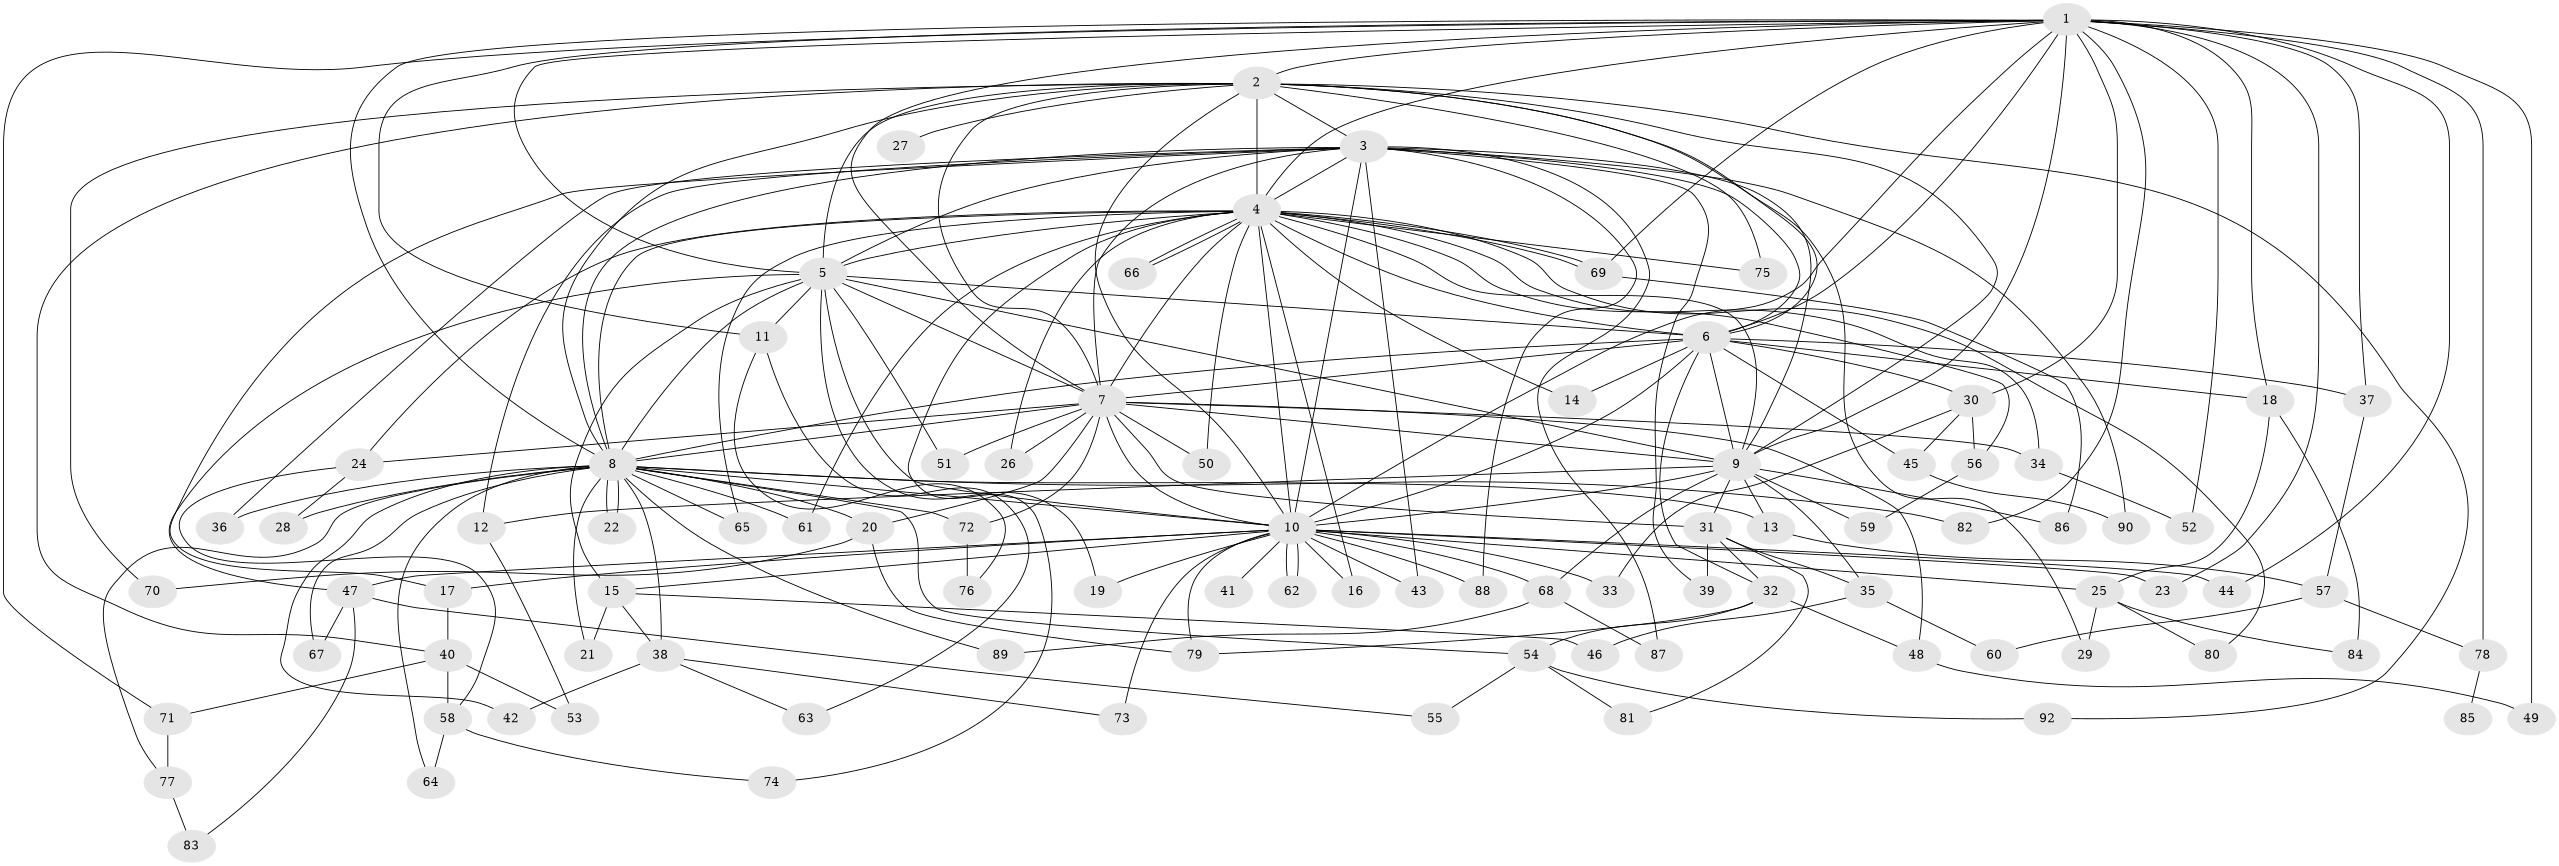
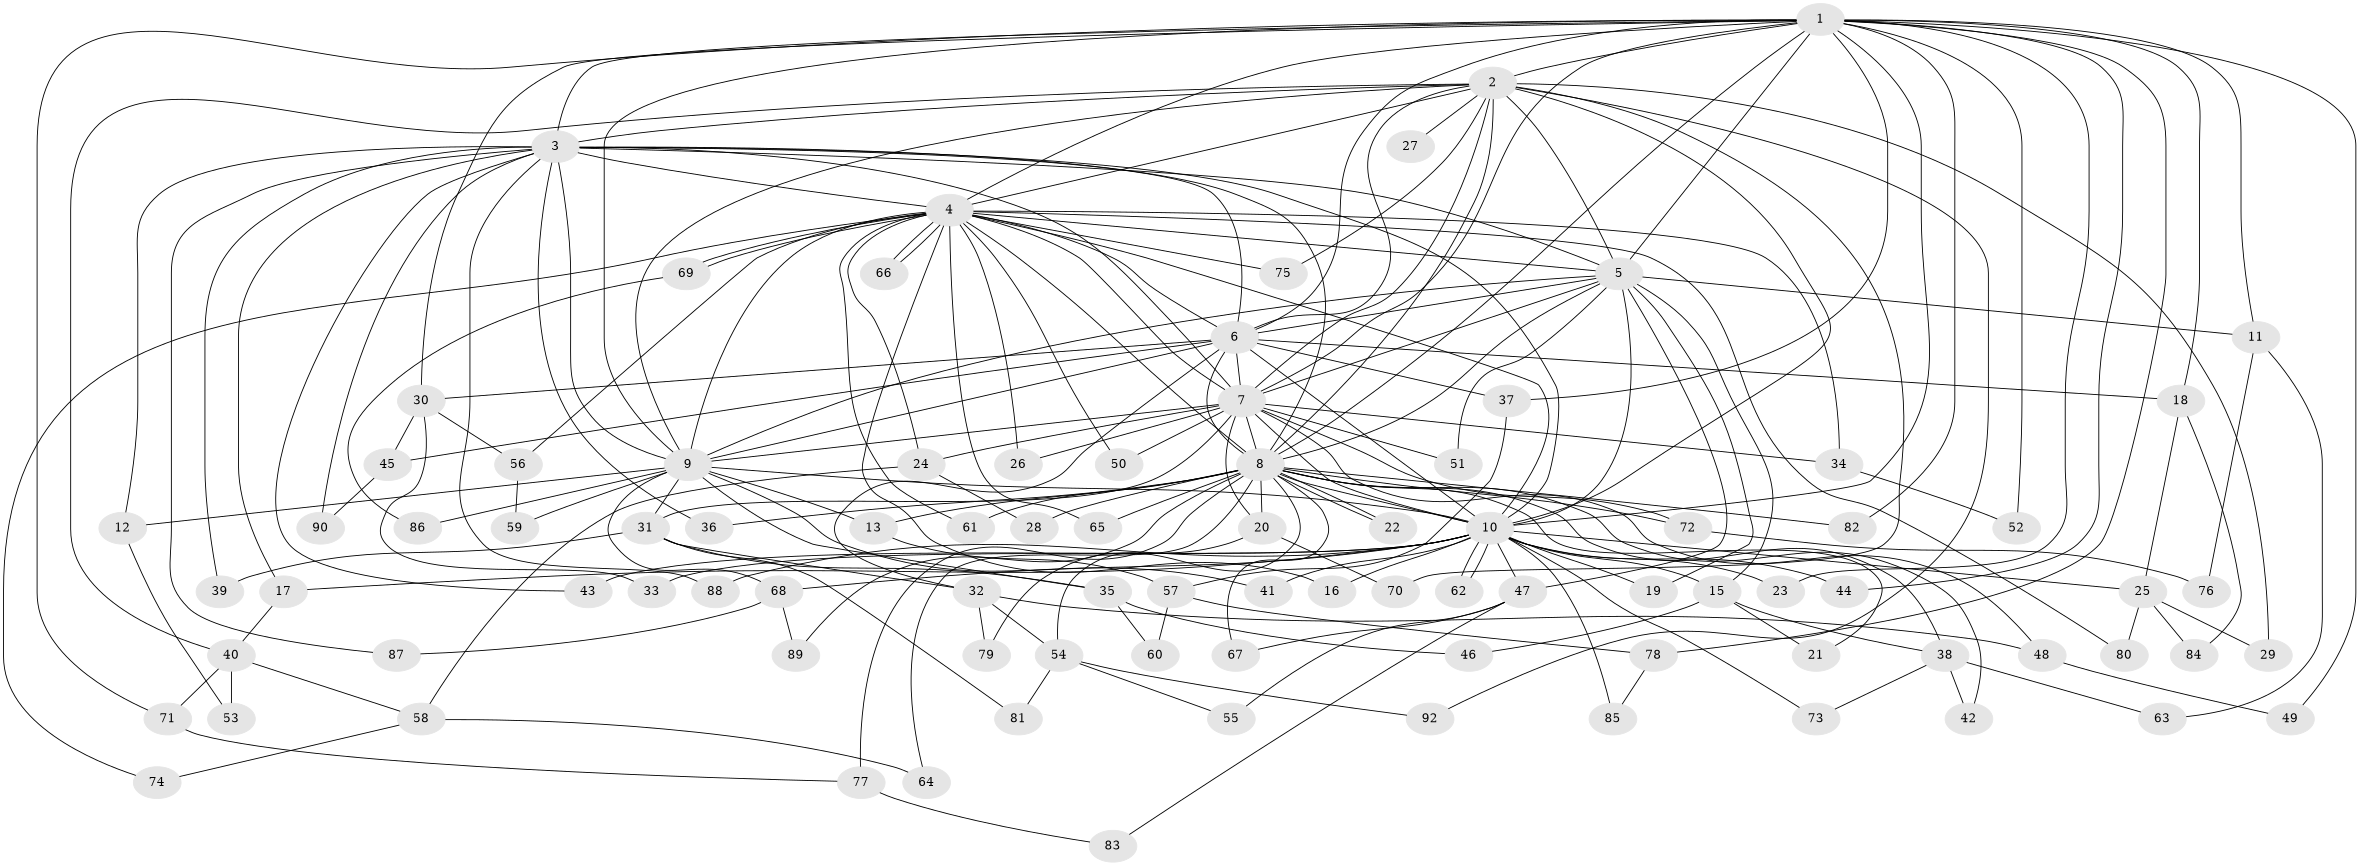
(1807, 102) -> (1156, 31)
(1572, 401) -> none
none -> (831, 539)
(1203, 568) -> (1576, 610)
